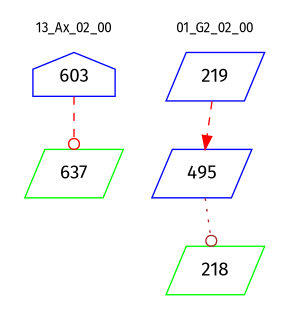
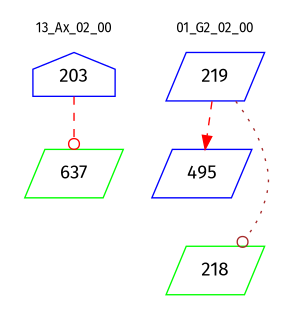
(74, 77) -> (74, 77)
(208, 217) -> (267, 168)
